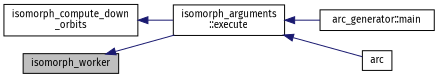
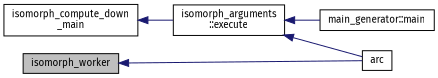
(71, 20) -> (71, 20)
(377, 20) -> (377, 20)
(145, 43) -> (245, 62)
